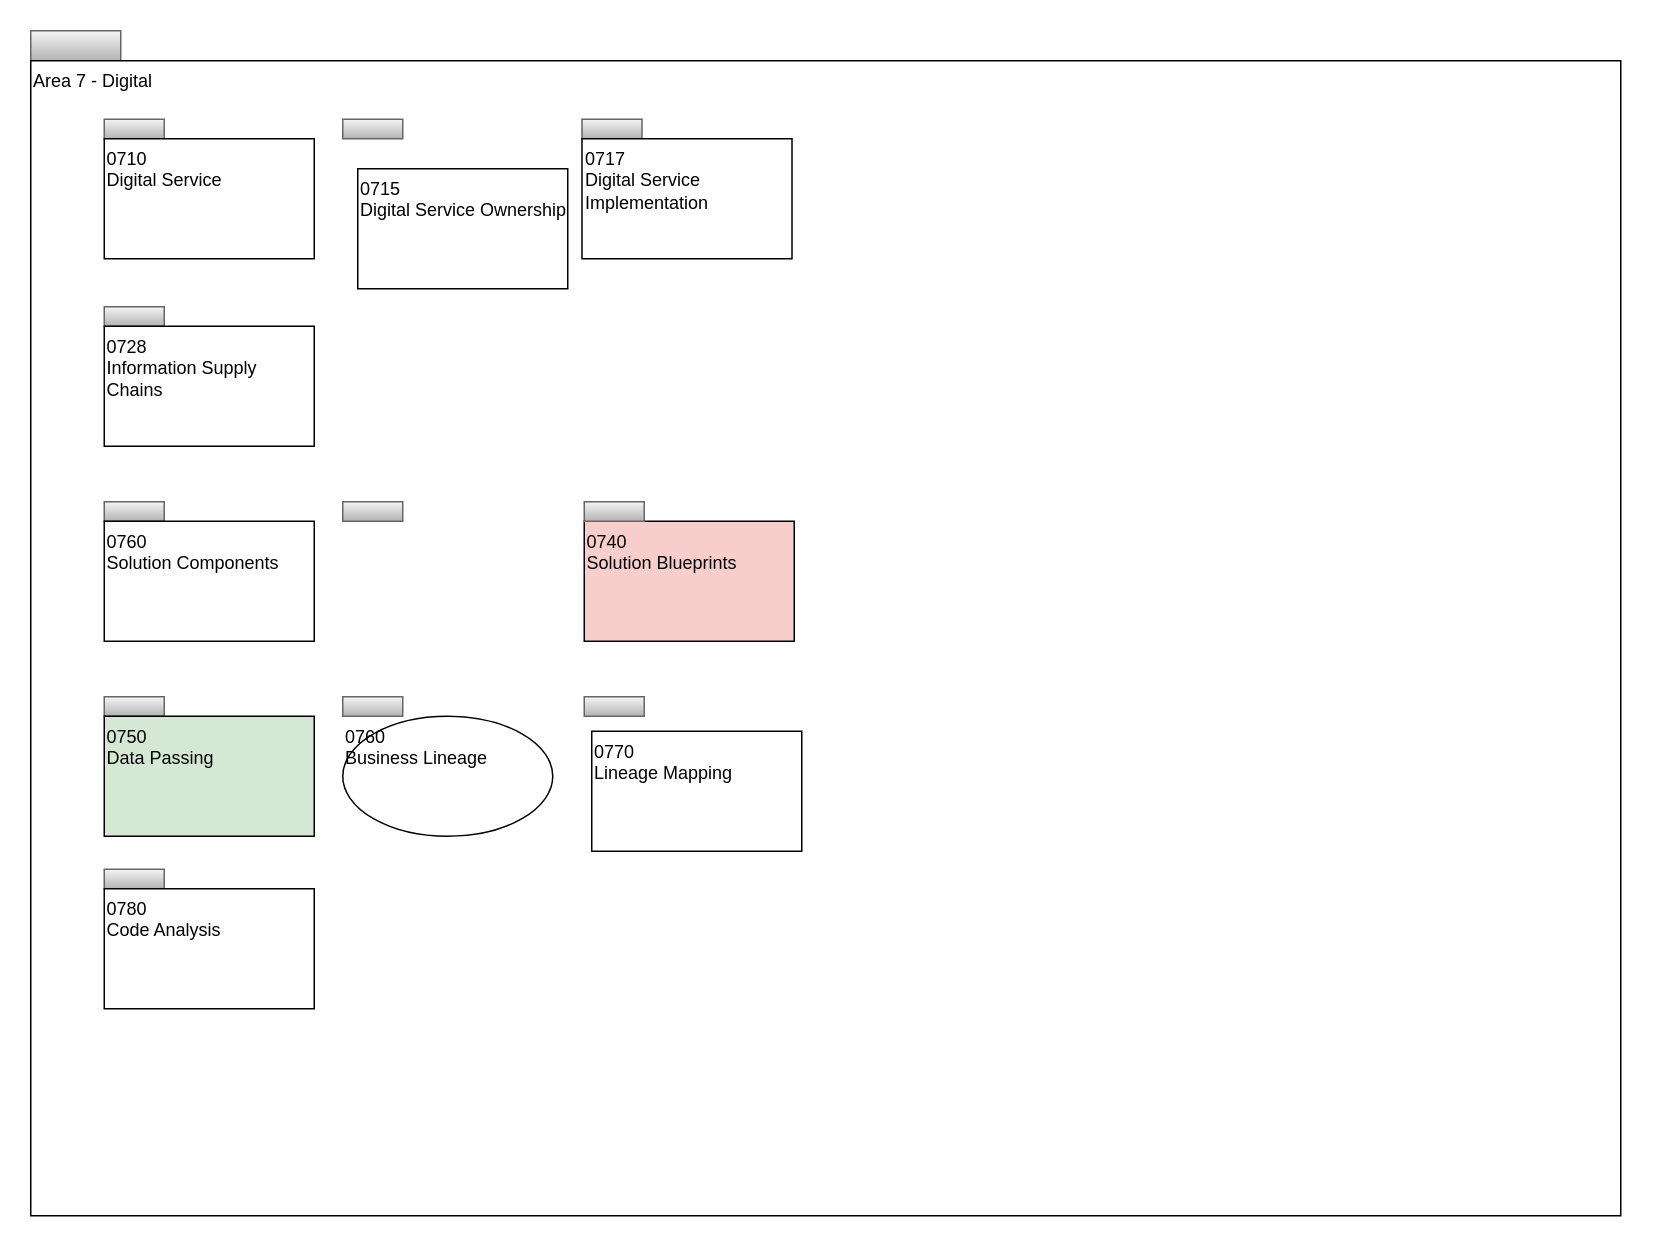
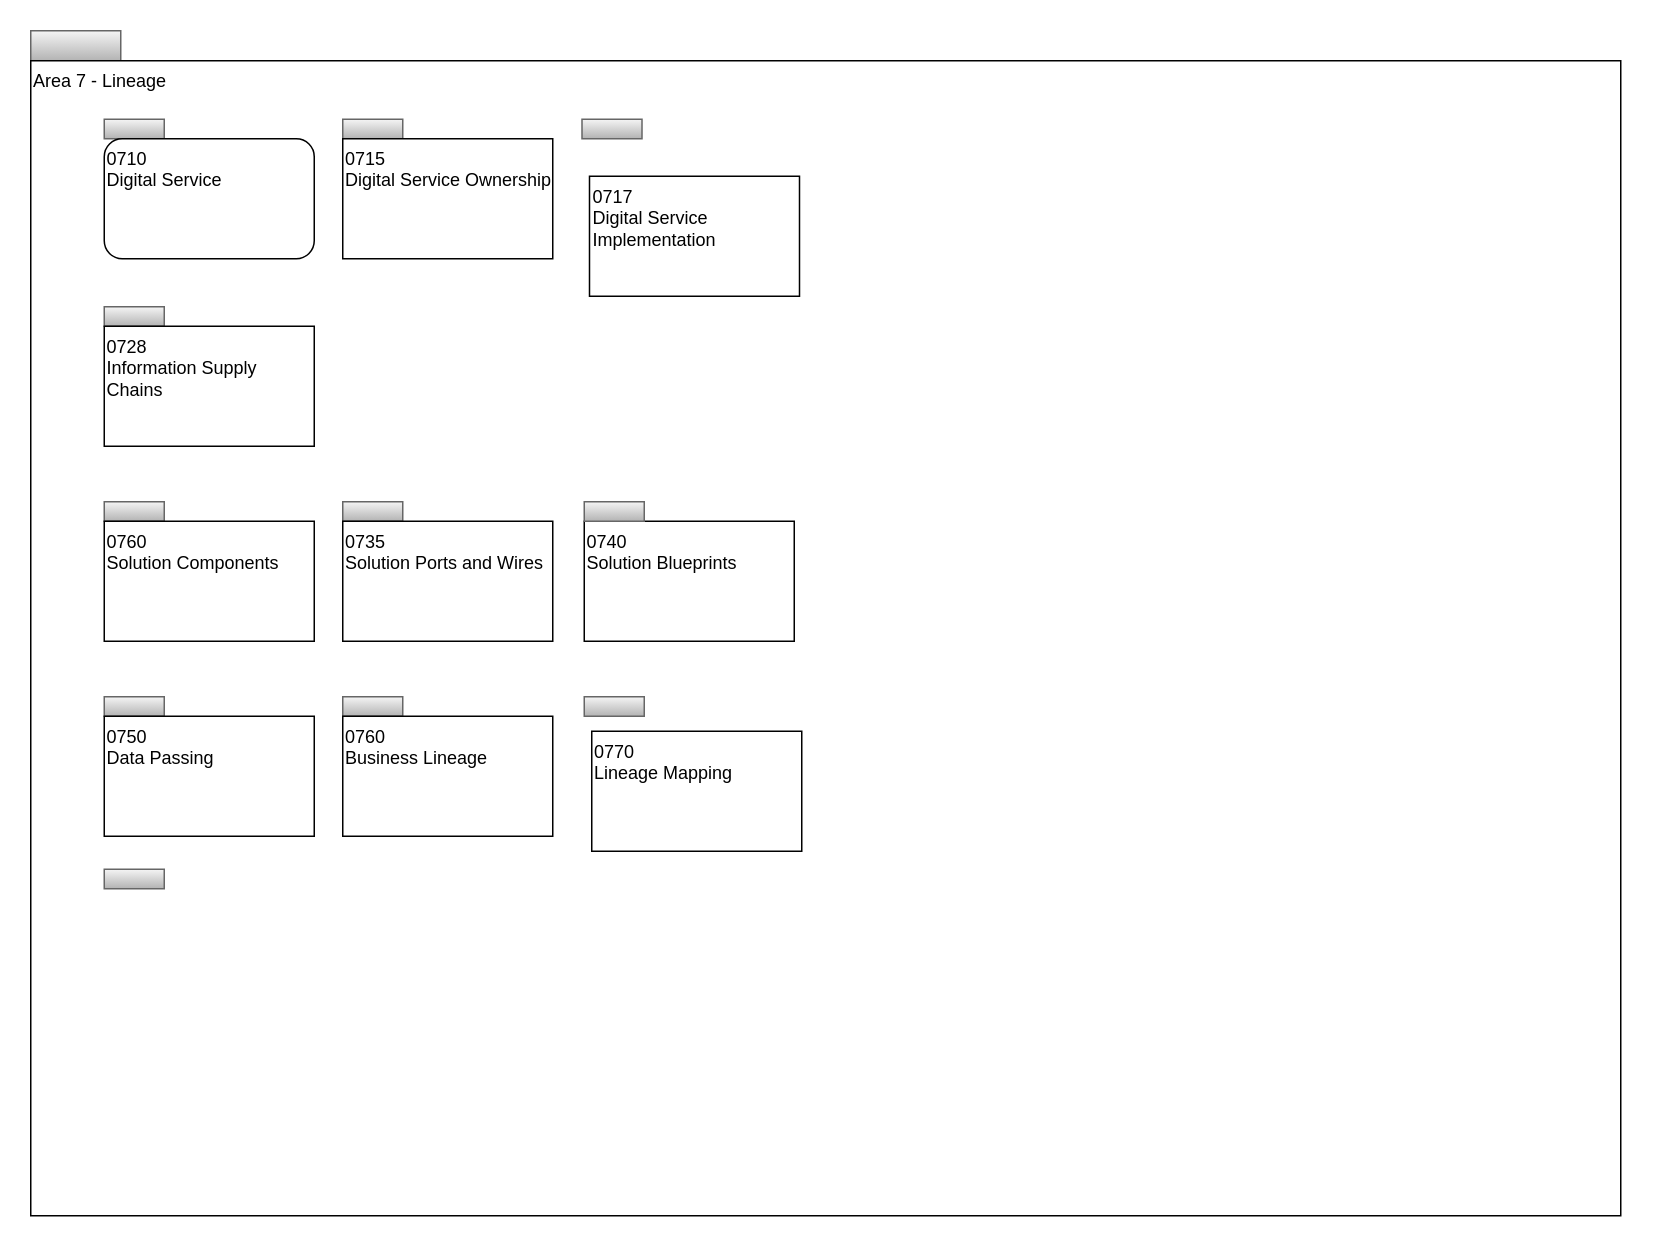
(100, 82) -> (105, 82)
(209, 199) -> (209, 199)
(687, 199) -> (695, 236)
(463, 229) -> (448, 199)
none -> (448, 581)
(689, 581) -> (689, 581)
(209, 776) -> (209, 776)
(448, 776) -> (448, 776)
(209, 949) -> none
